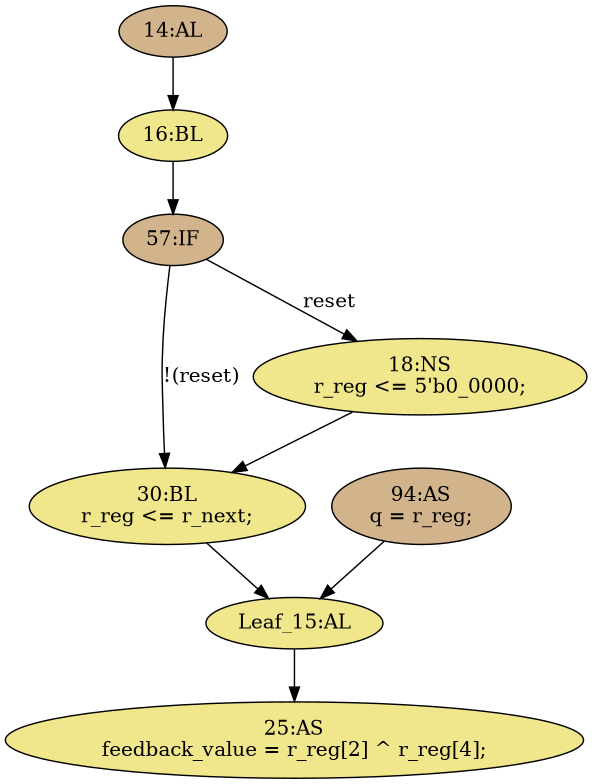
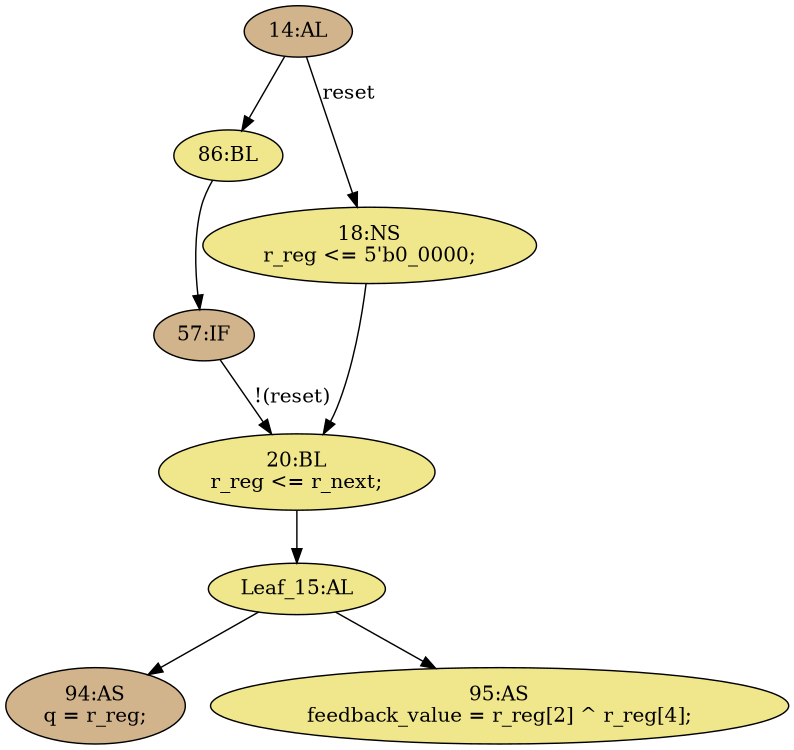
(173, 136) -> (228, 156)
(275, 297) -> (329, 125)
(167, 506) -> (297, 472)
(358, 565) -> (210, 640)
(294, 740) -> (500, 706)
